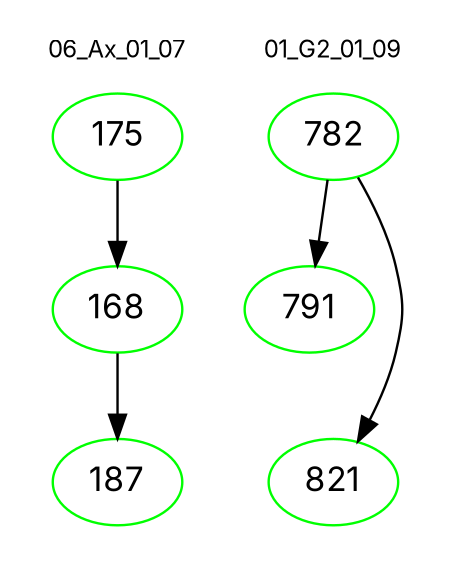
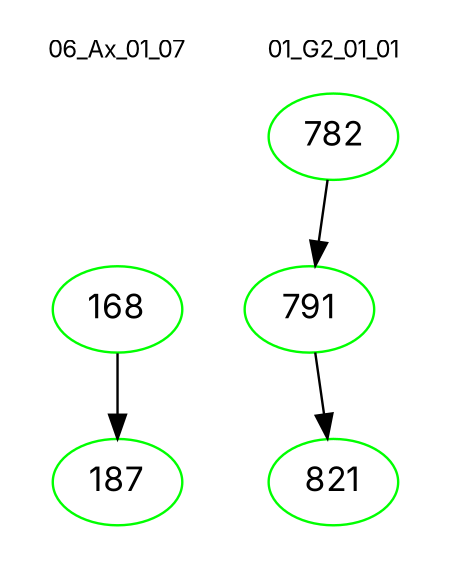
(333, 52) -> (333, 52)
(118, 137) -> none
(401, 297) -> (320, 383)
